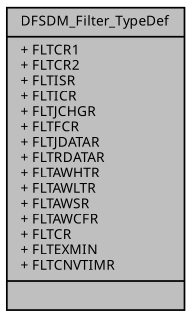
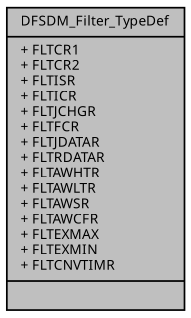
(47, 235) -> (60, 235)
